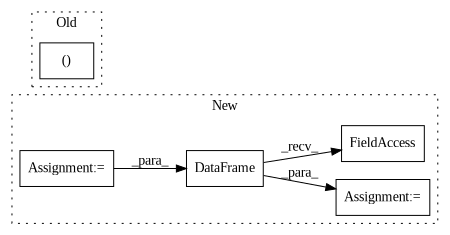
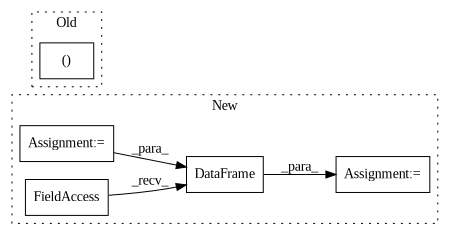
(298, 157) -> (143, 192)
